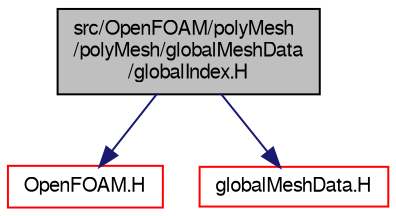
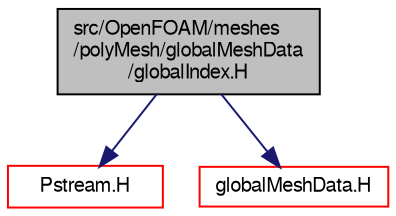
(189, 52) -> (189, 52)
(85, 187) -> (85, 187)
